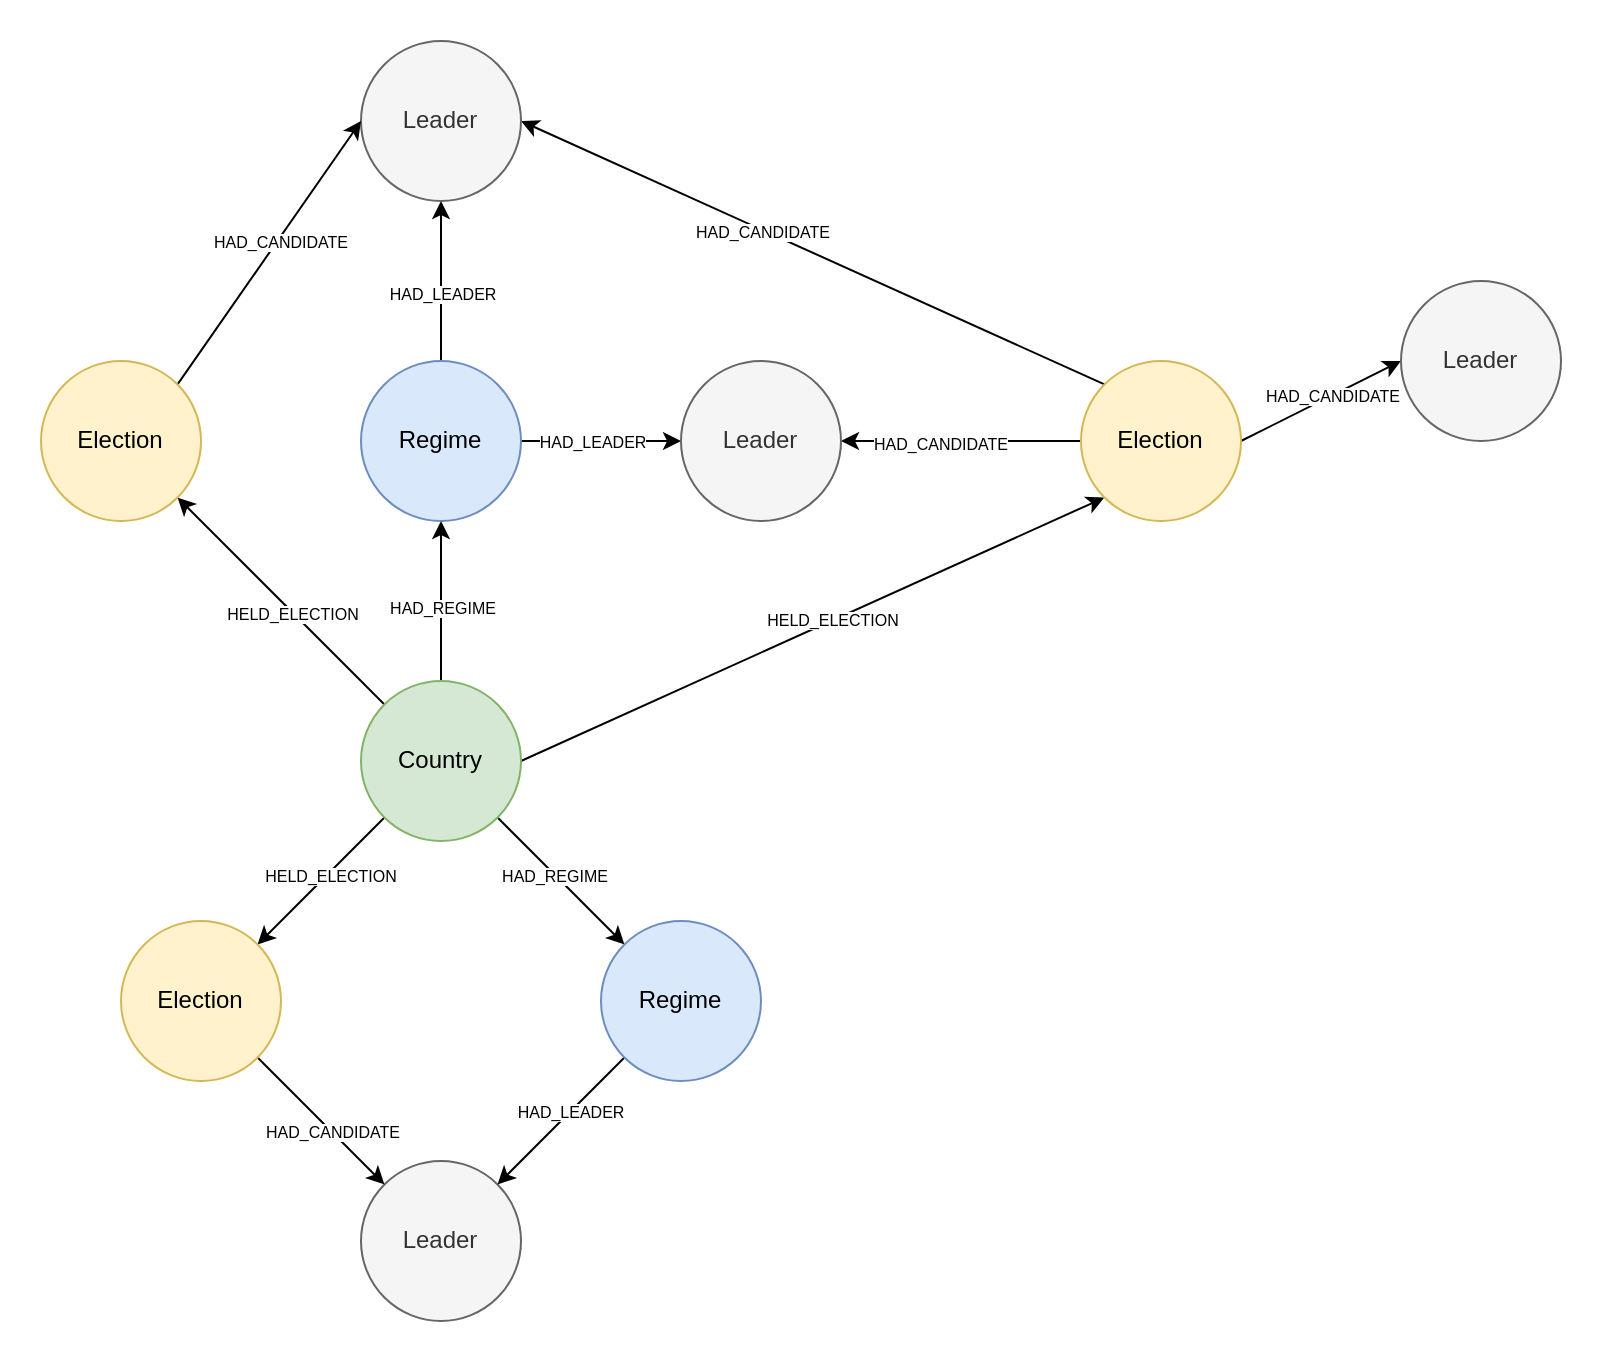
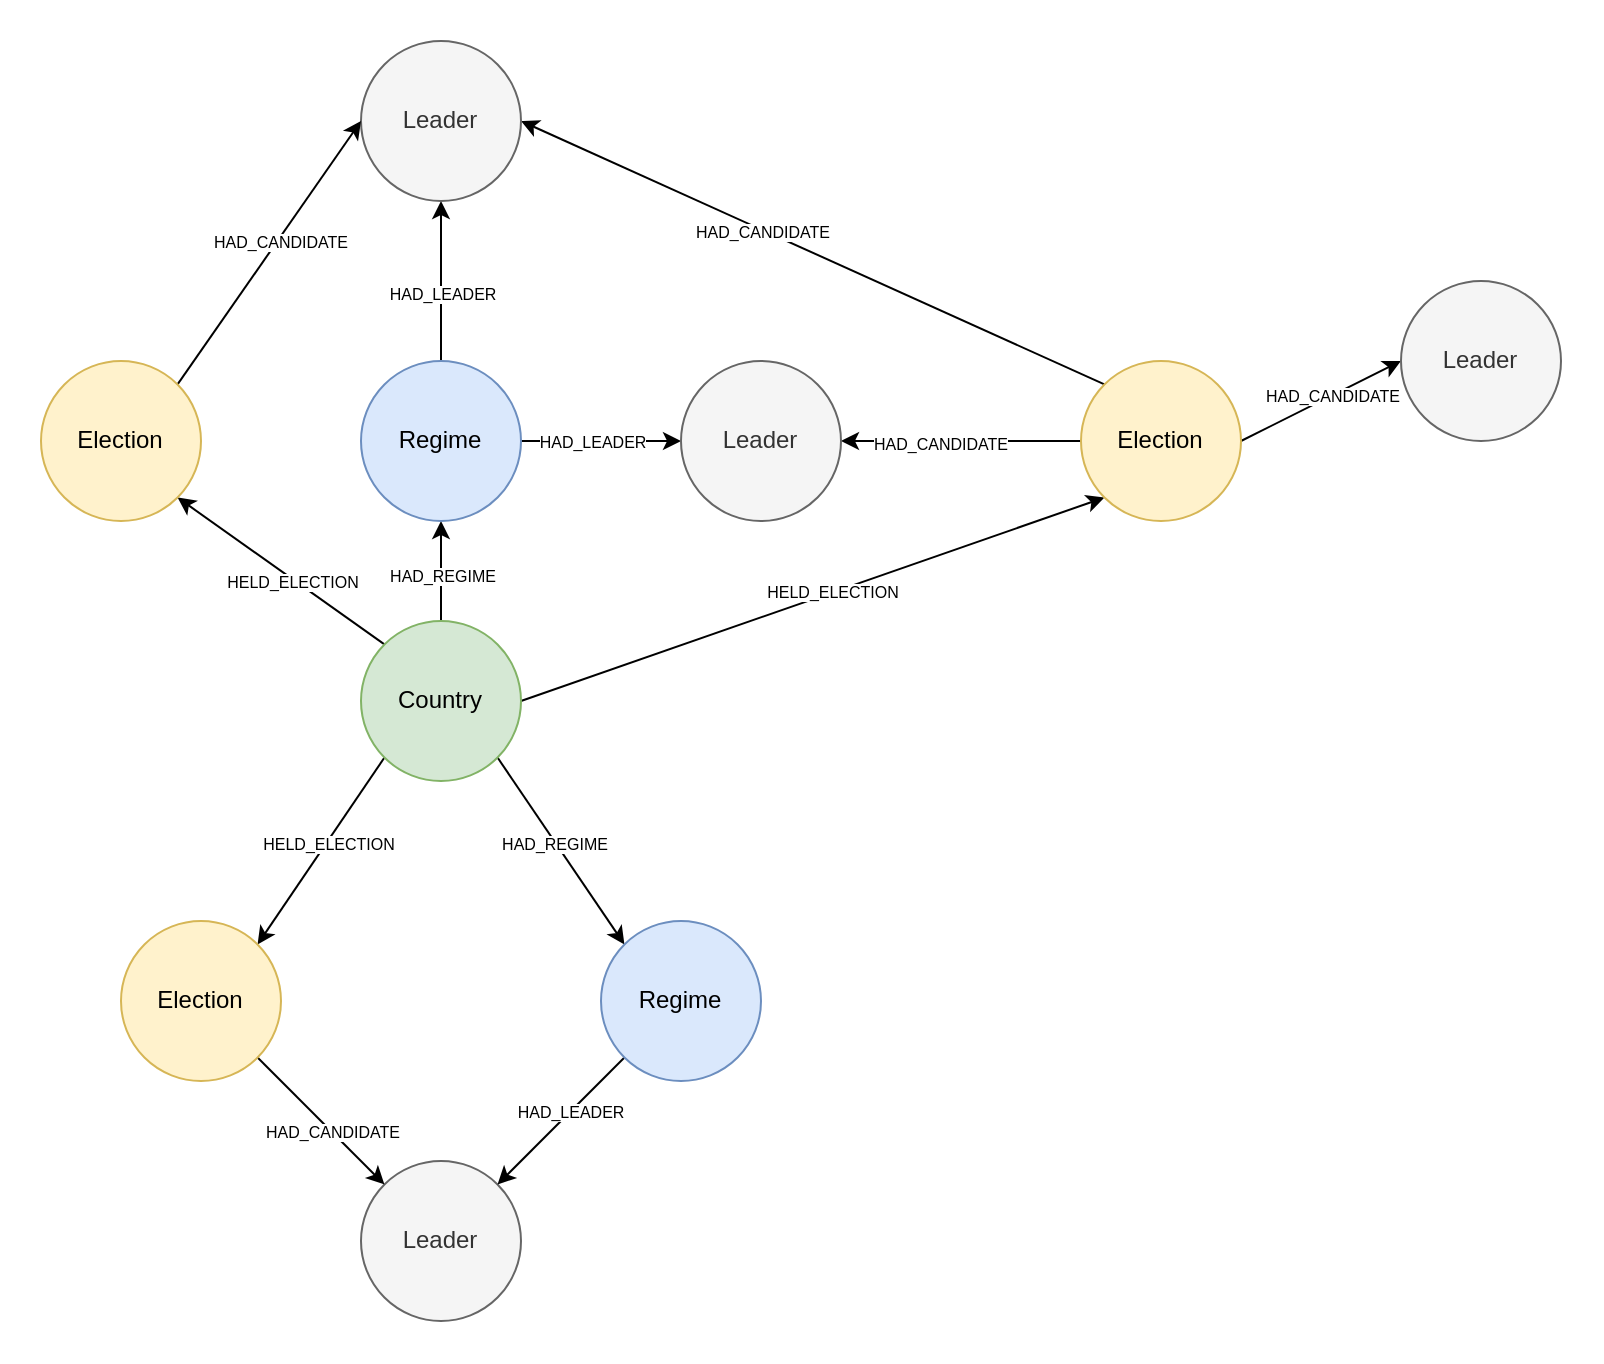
(441, 761) -> (441, 701)
